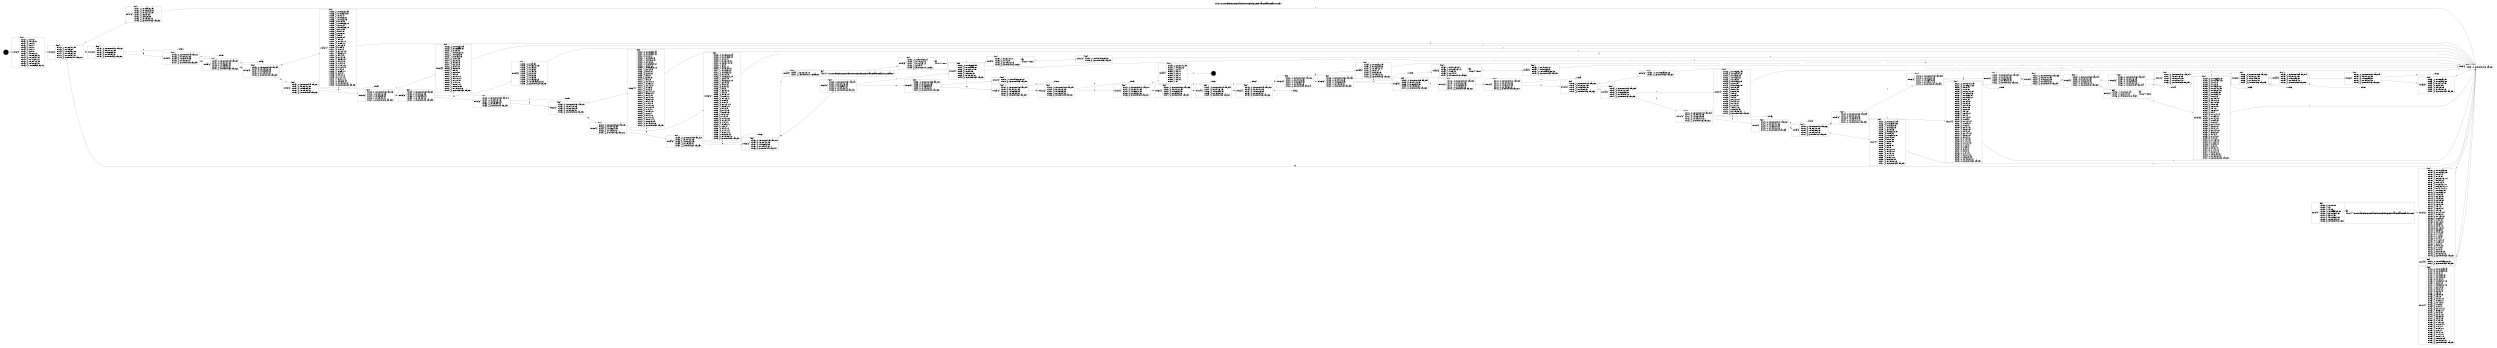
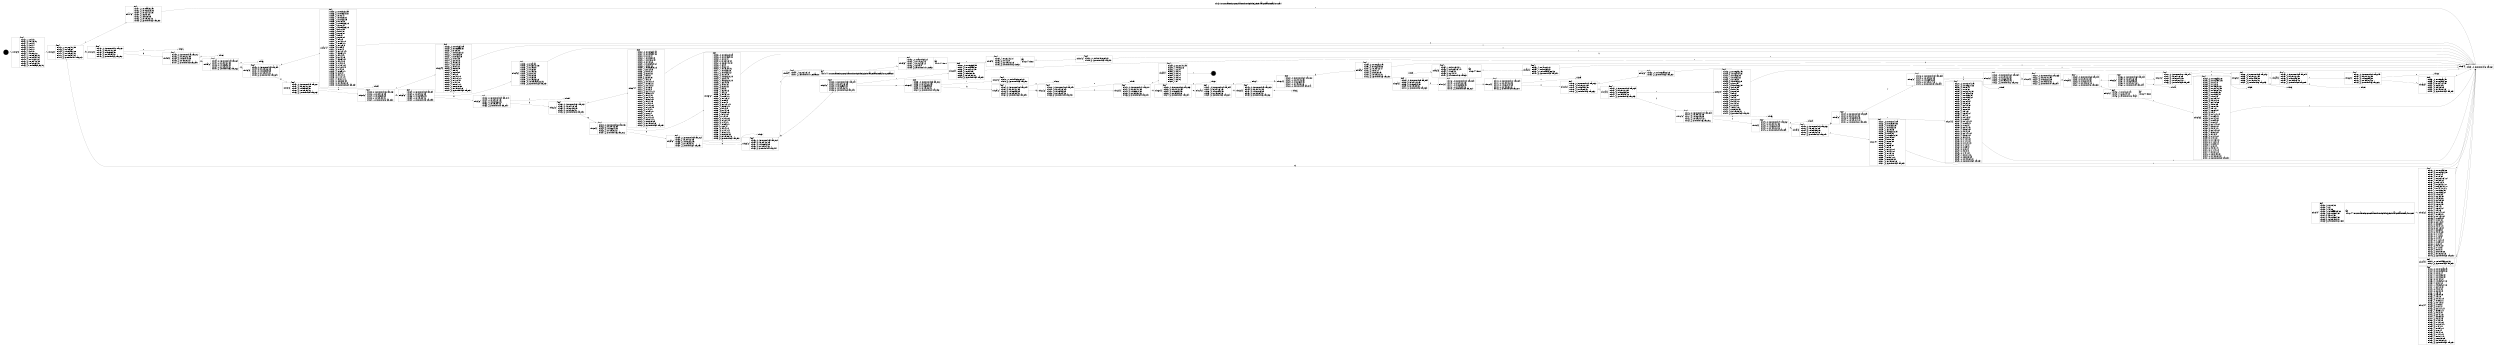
(1336, 82) -> none
